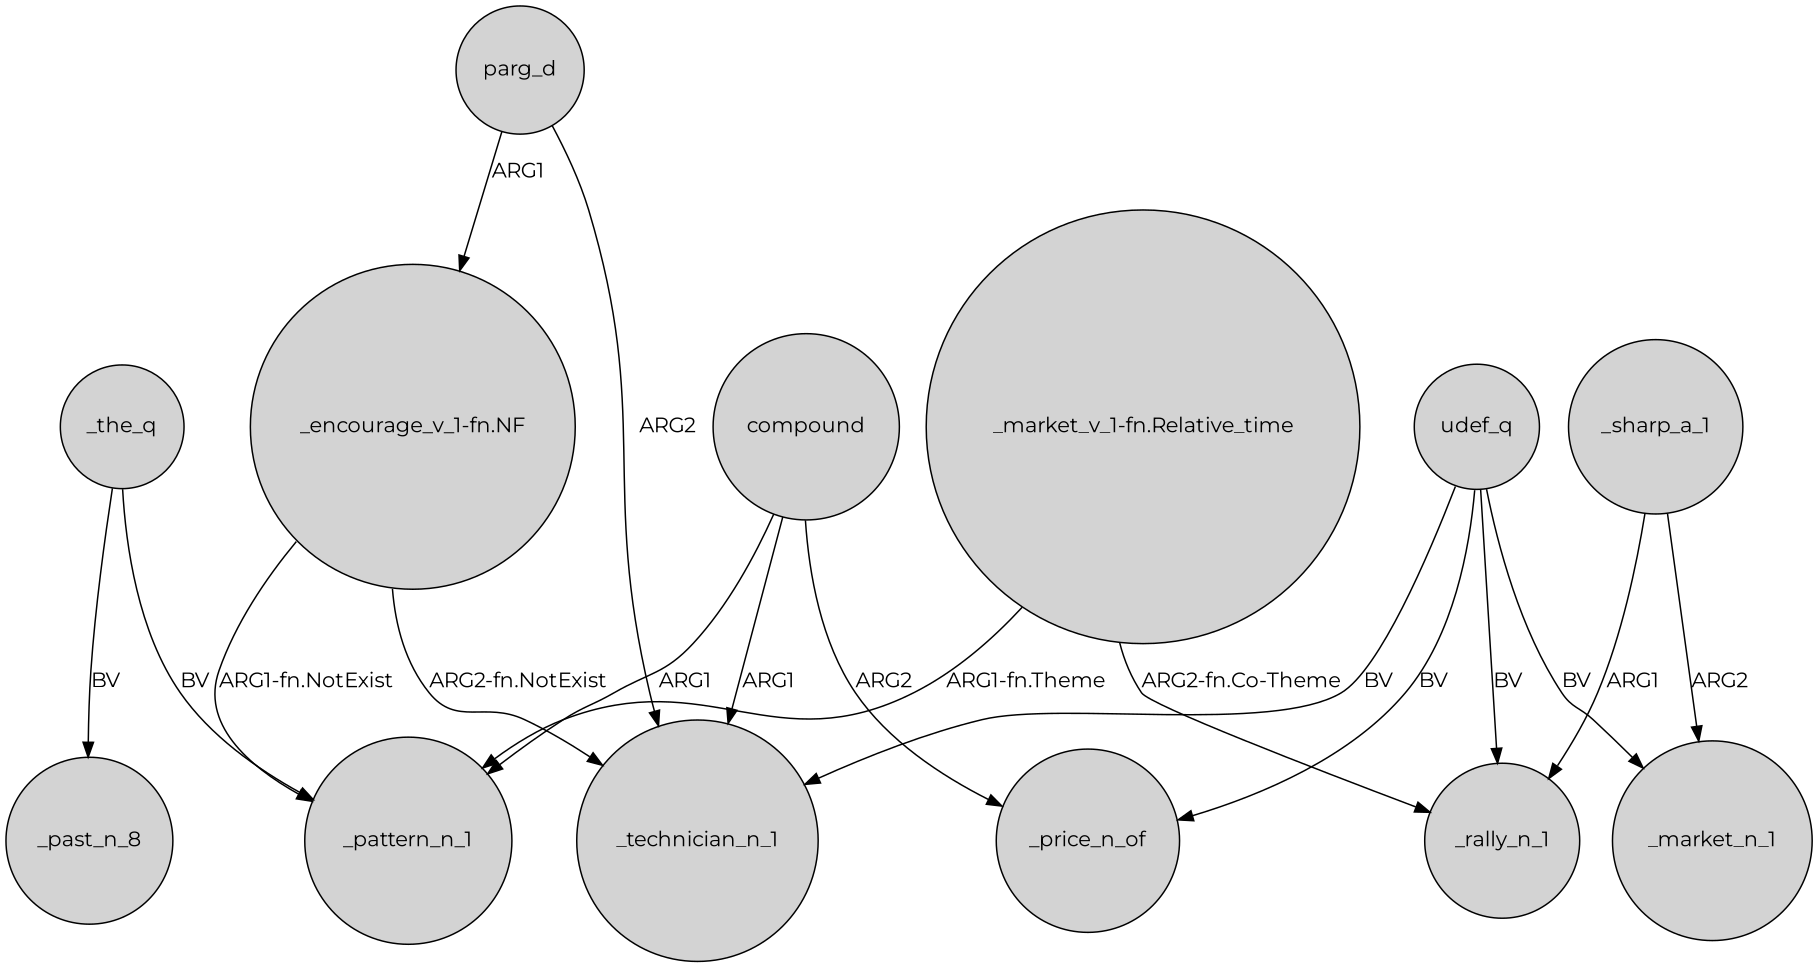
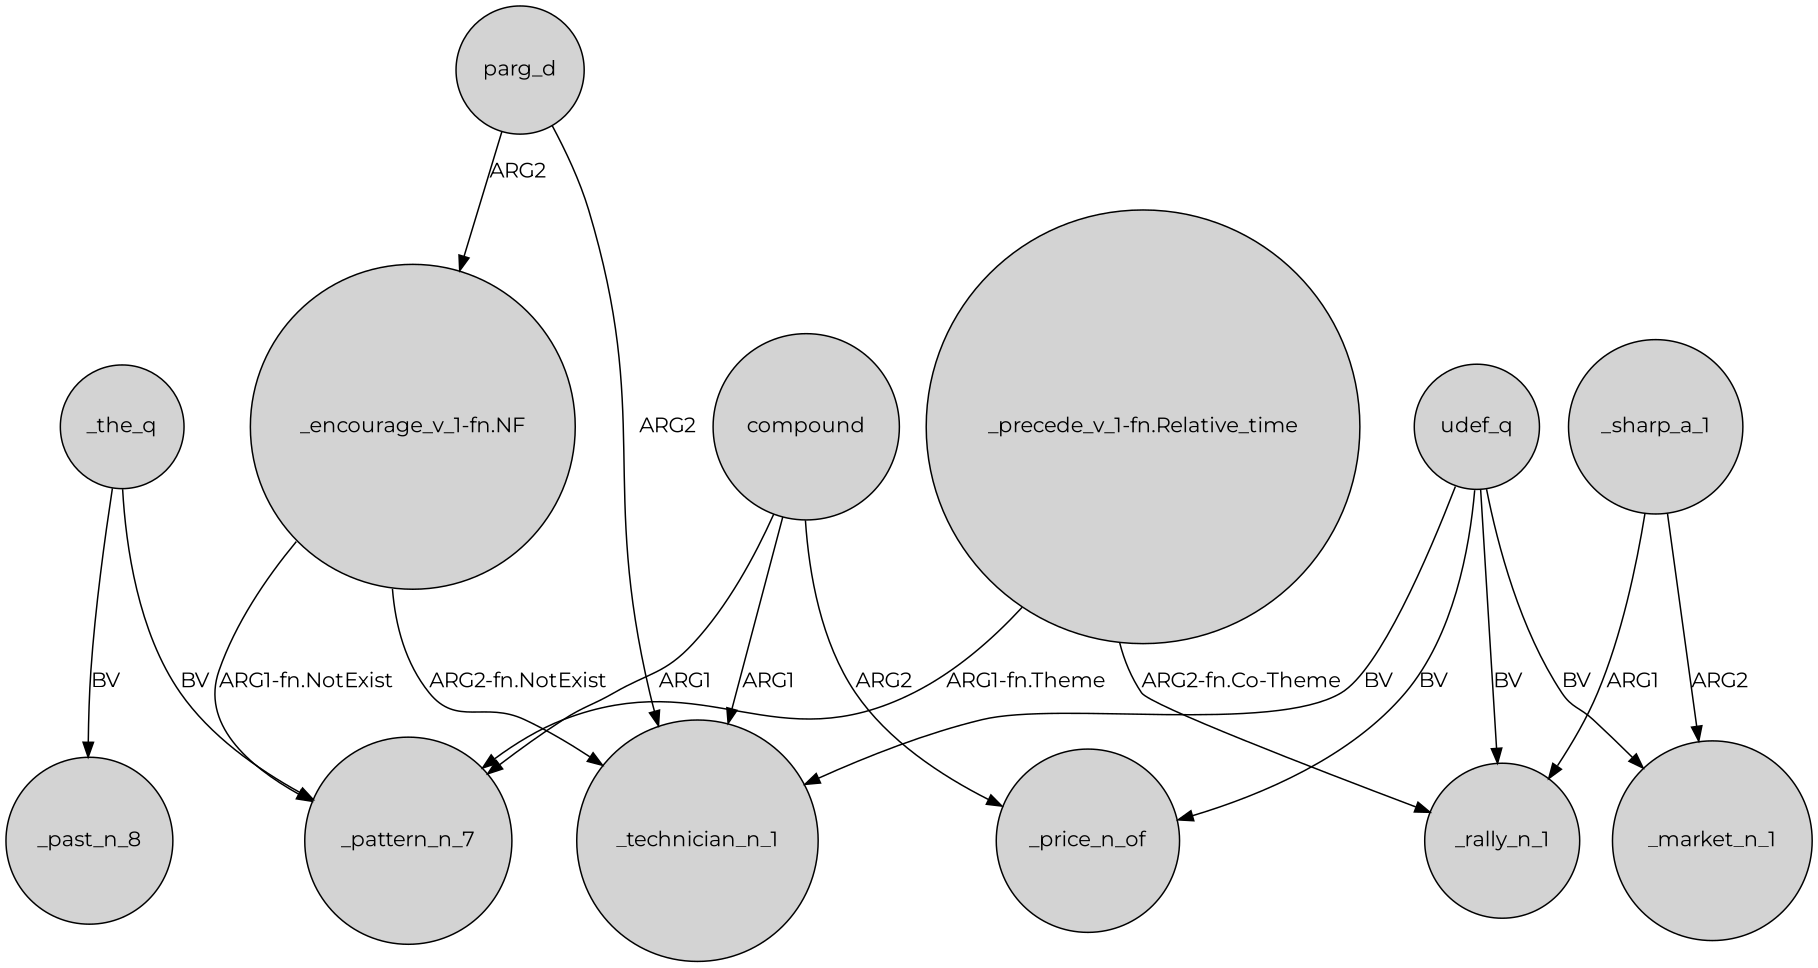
(519, 172) -> (519, 172)
(1143, 427) -> (1143, 427)
(408, 841) -> (408, 841)
